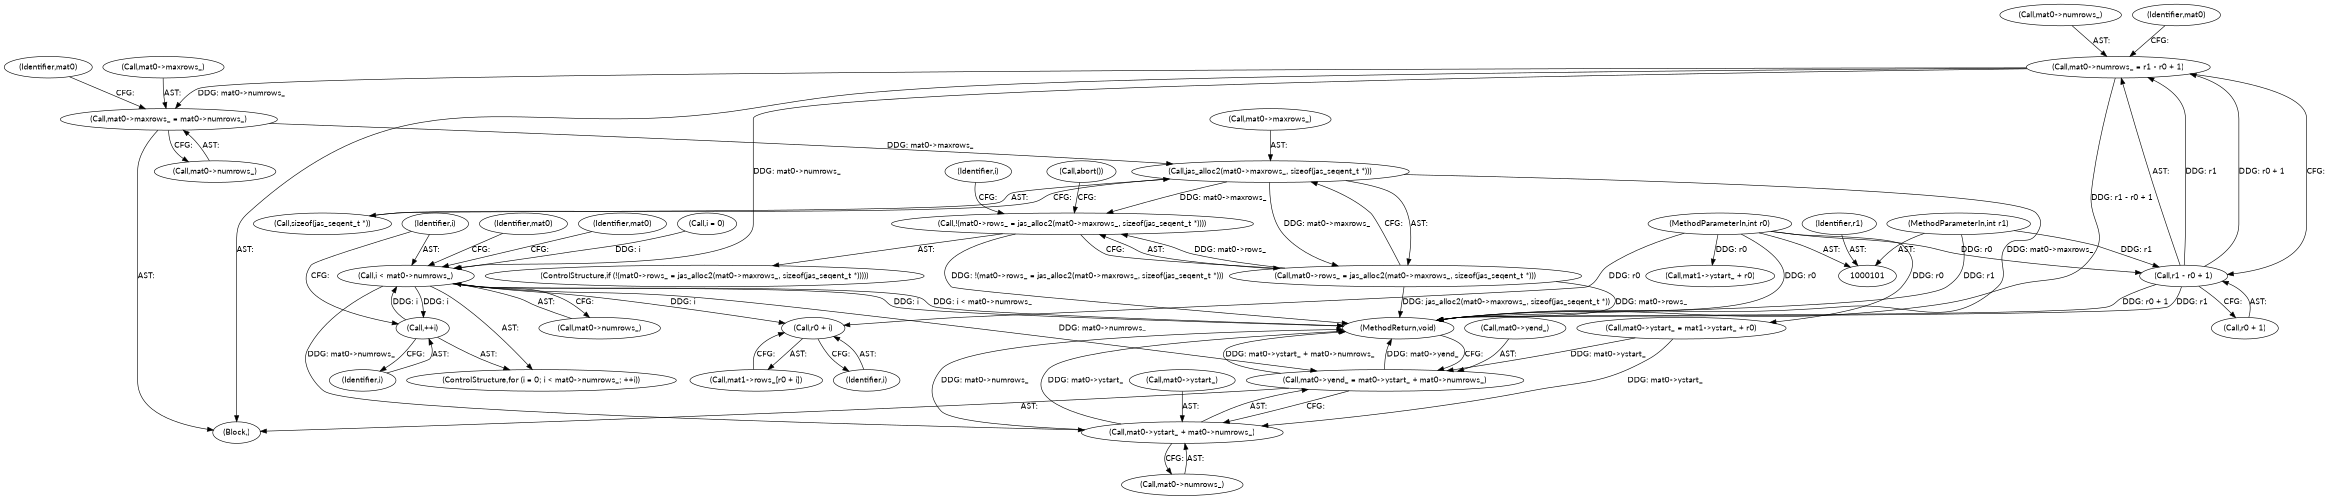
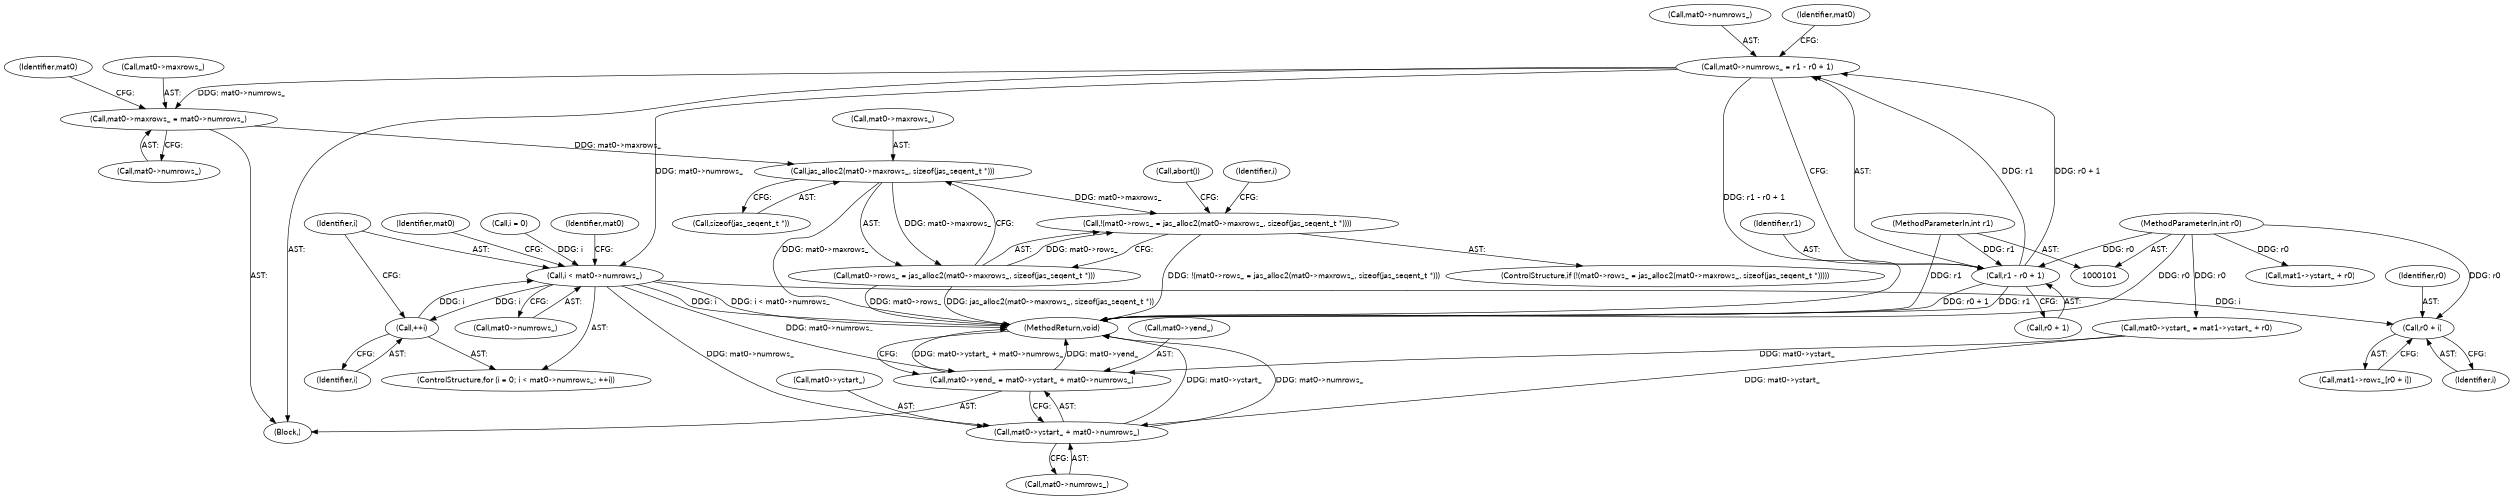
(1847, 249) -> (1876, 264)
none -> (2422, 276)
